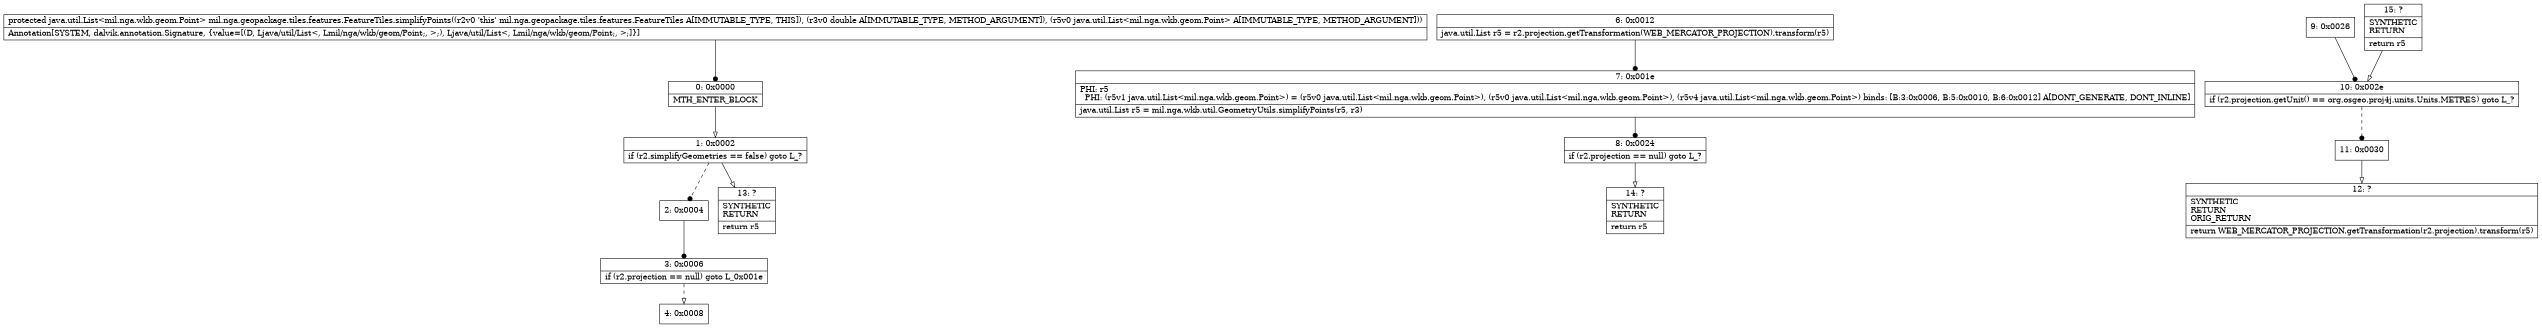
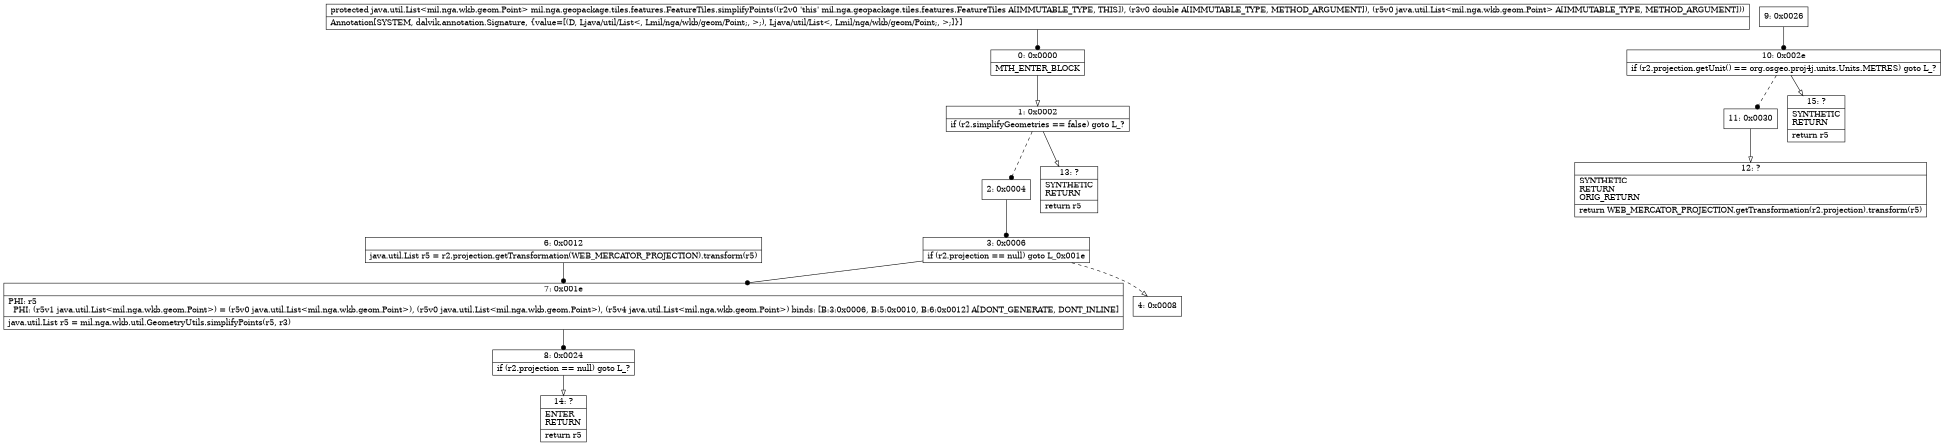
(2376, 63) -> (1796, 83)
(1635, 206) -> (560, 414)
none -> (836, 272)
